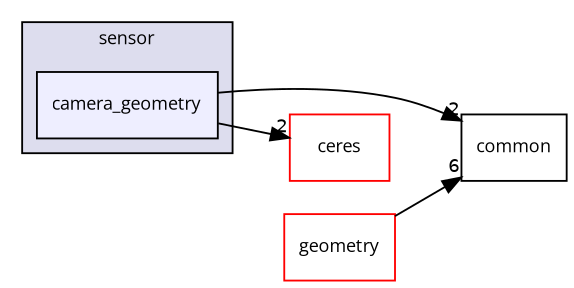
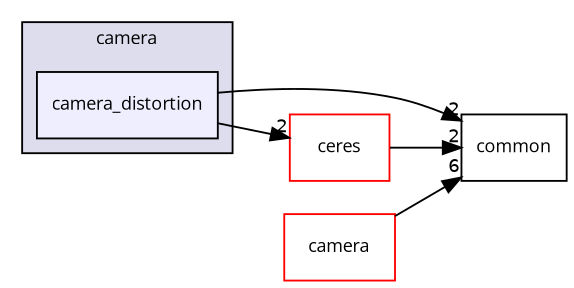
(127, 40) -> (127, 40)
(127, 105) -> (127, 105)
none -> (416, 148)
(340, 247) -> (340, 247)
